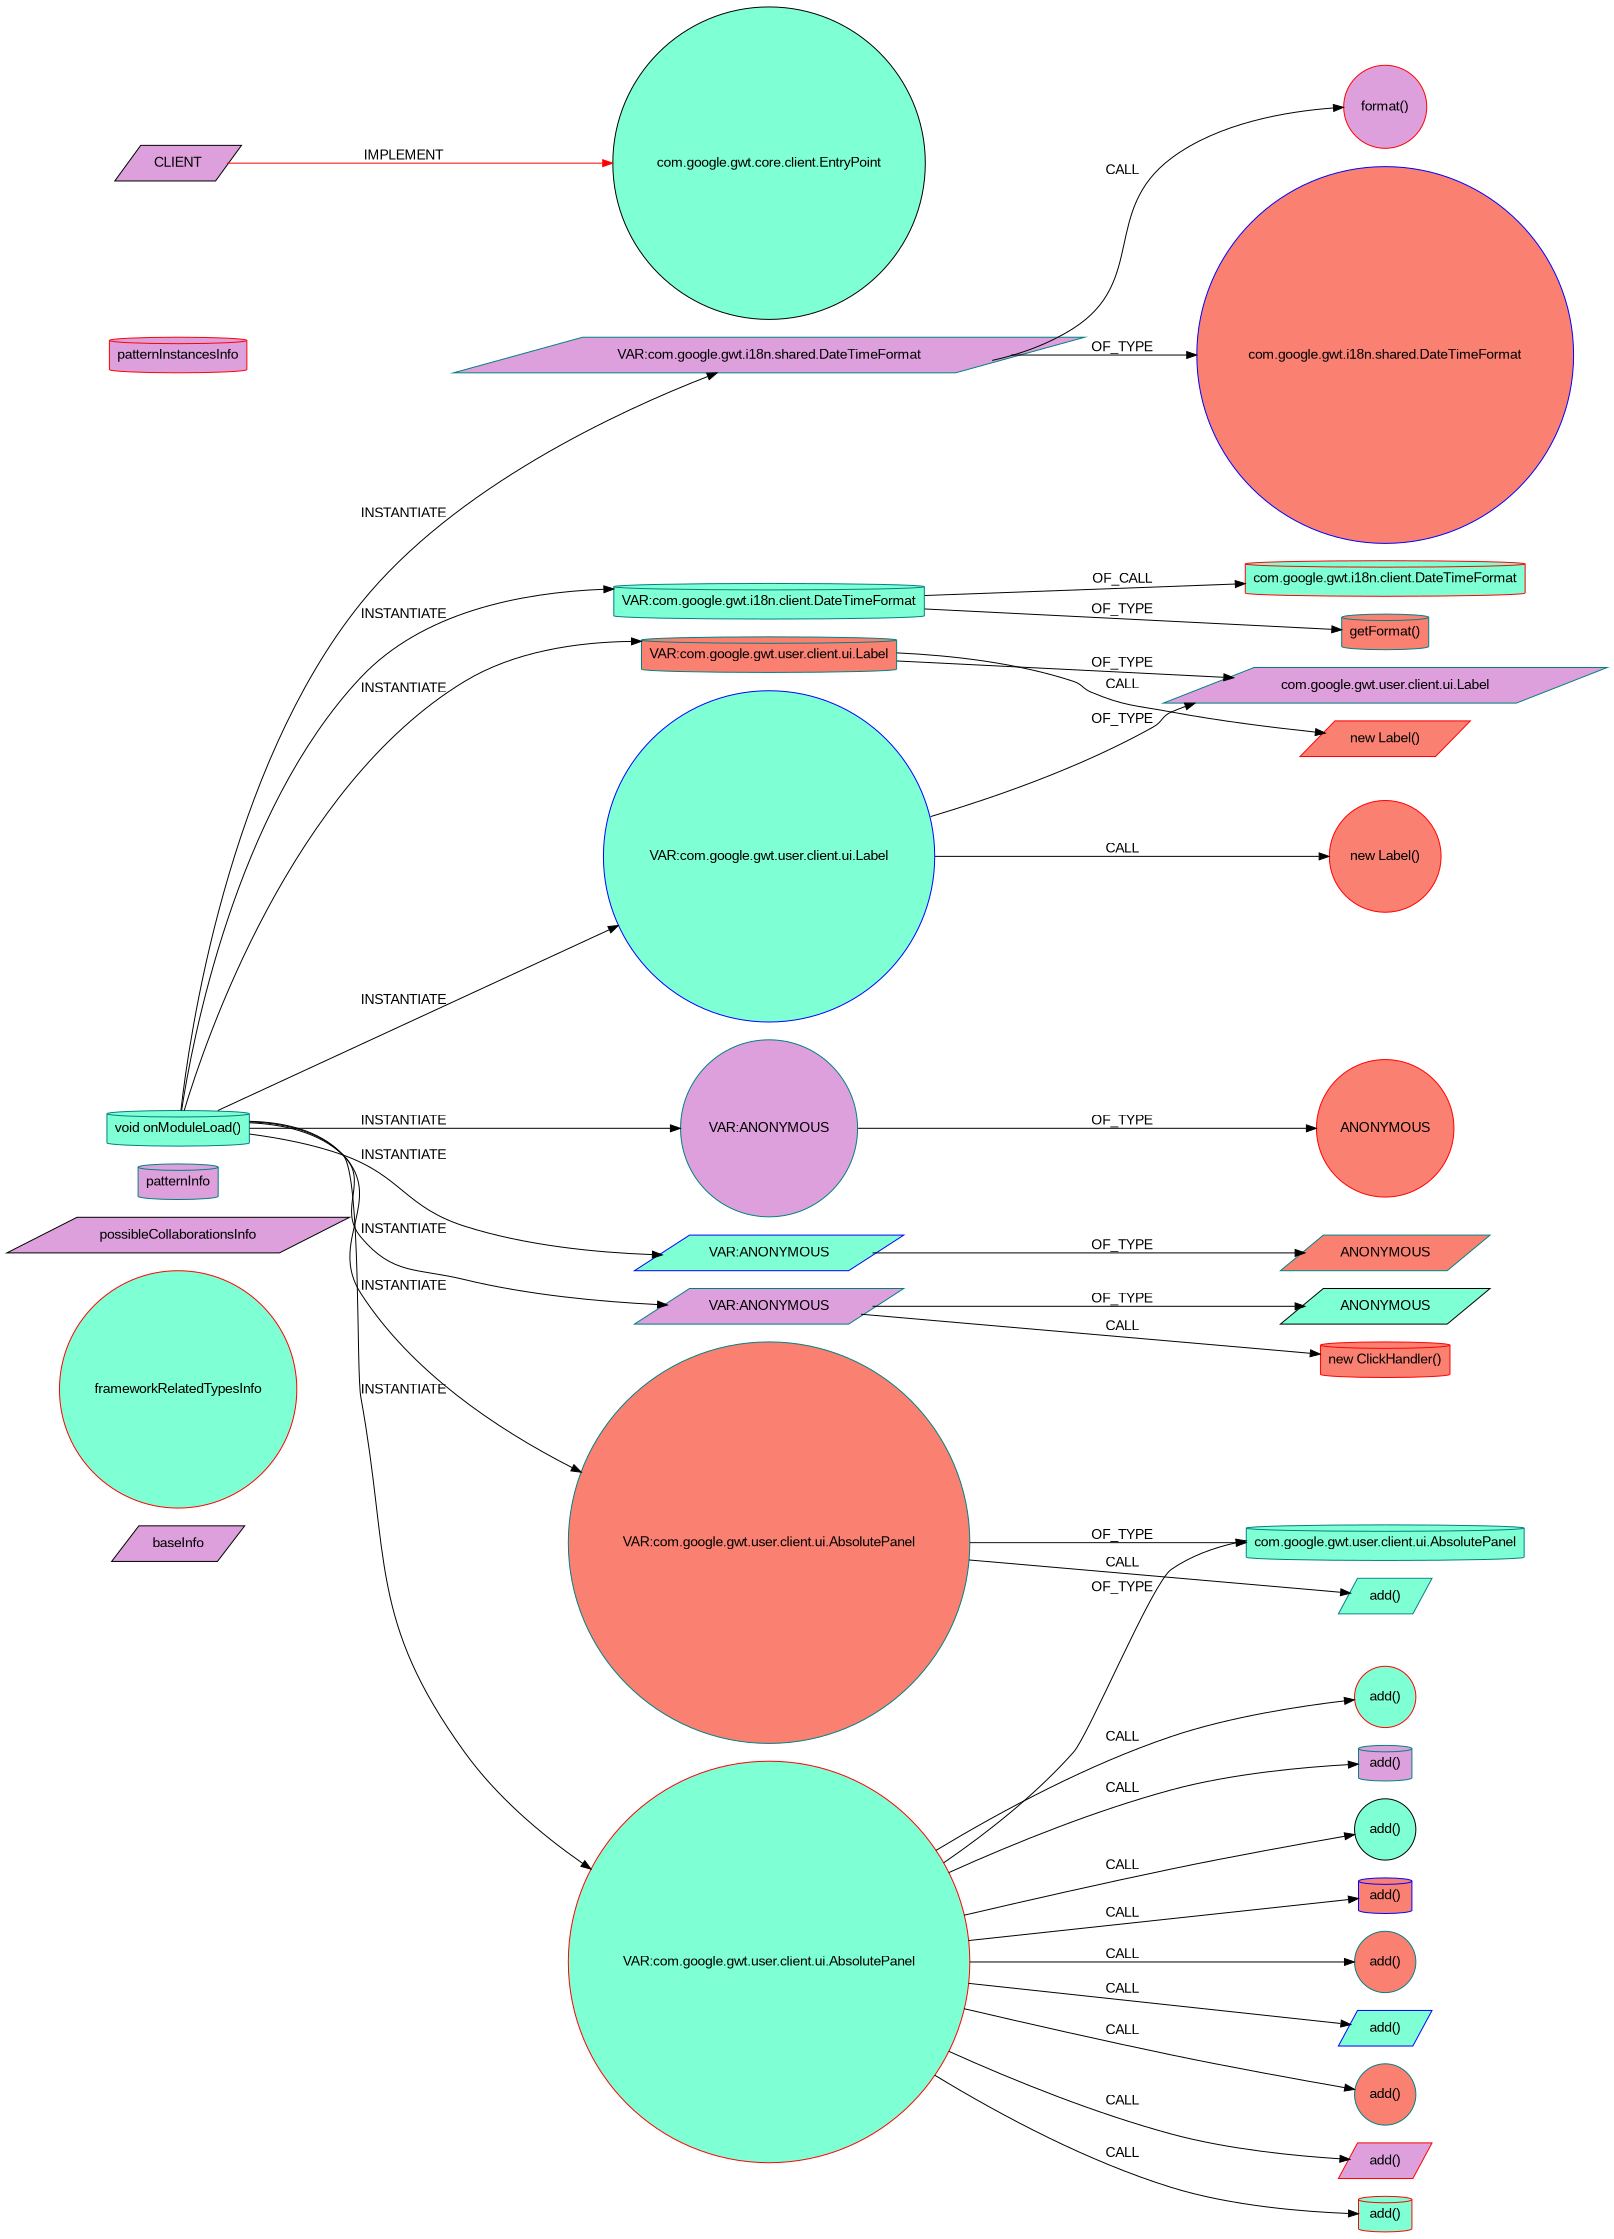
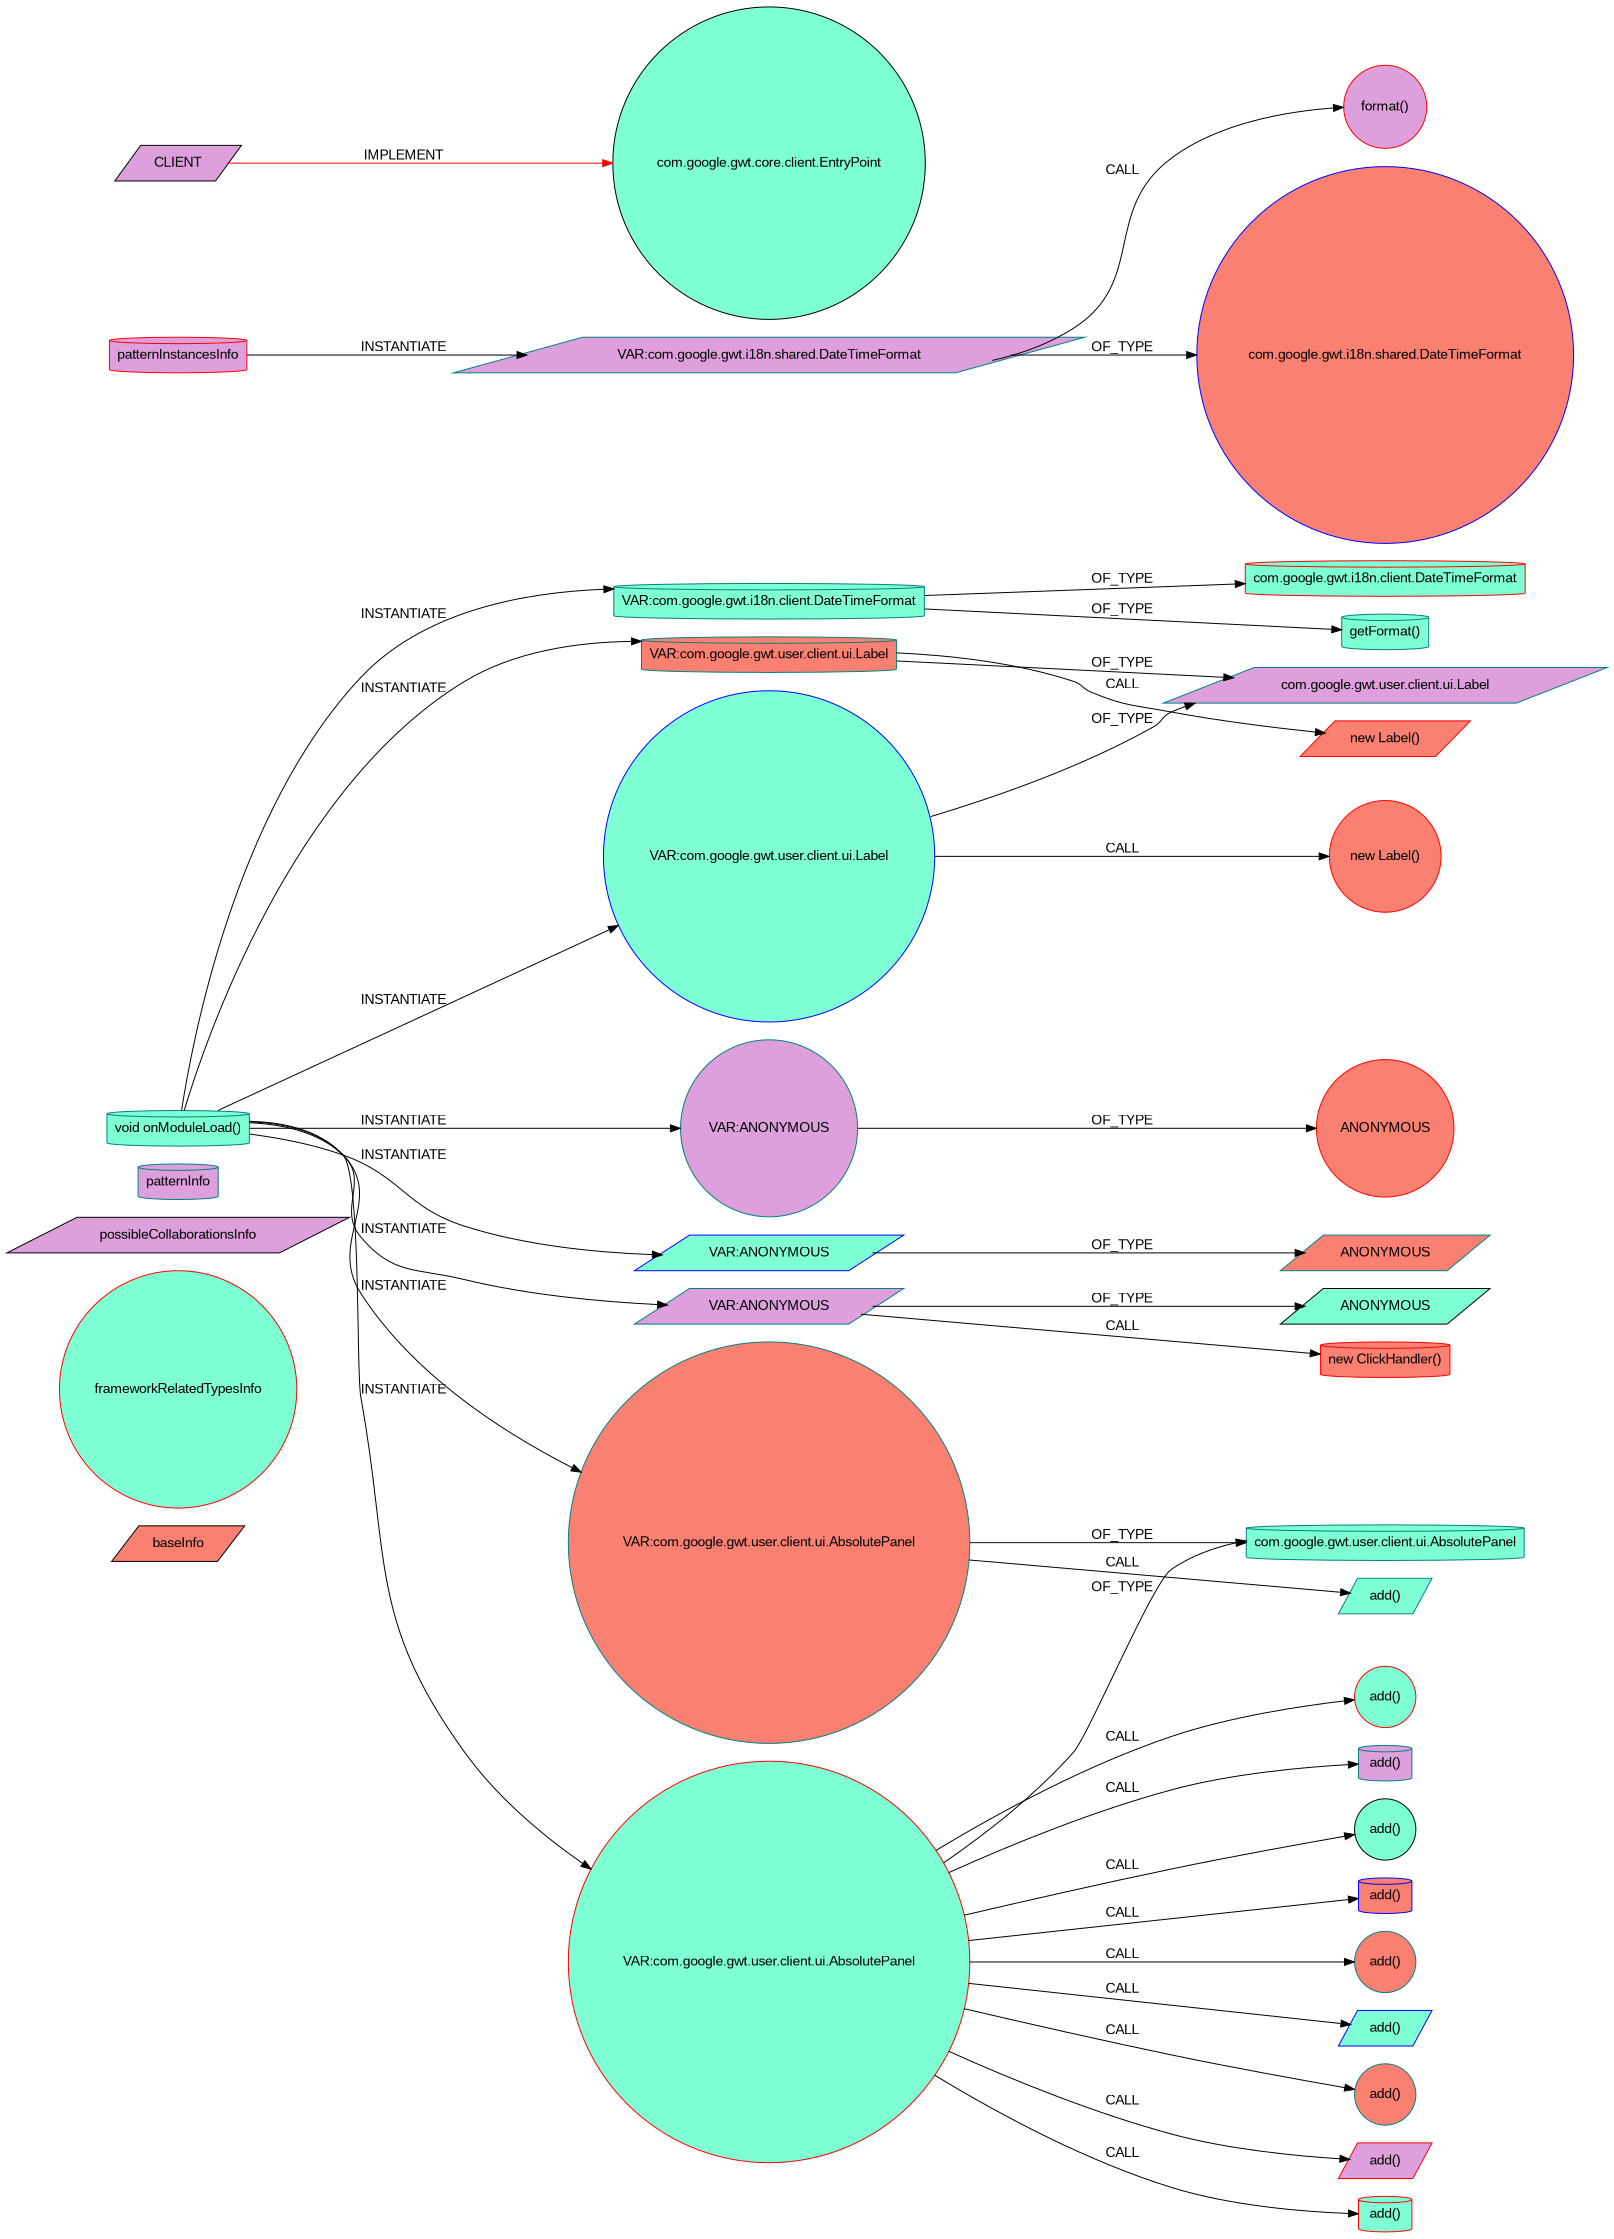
(1122, 579) -> (1122, 579)
(1385, 632) -> (1385, 632)
(325, 655) -> (382, 355)
(178, 1544) -> (178, 1544)
